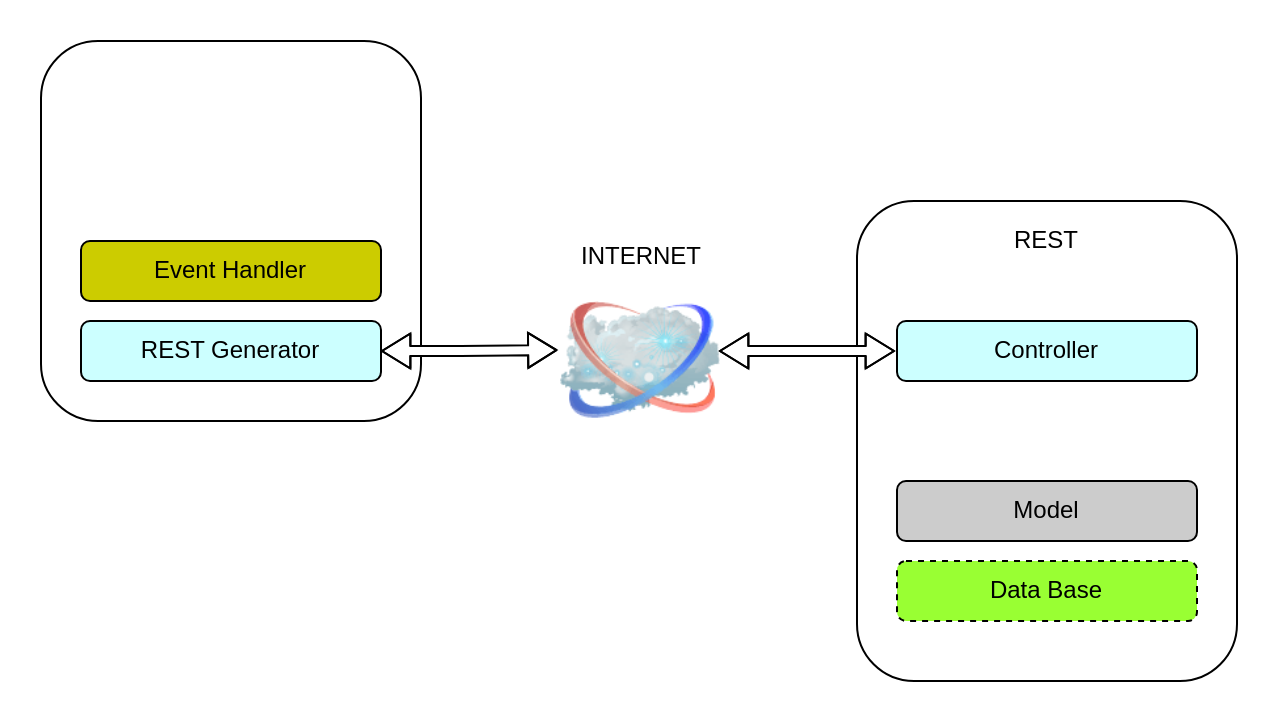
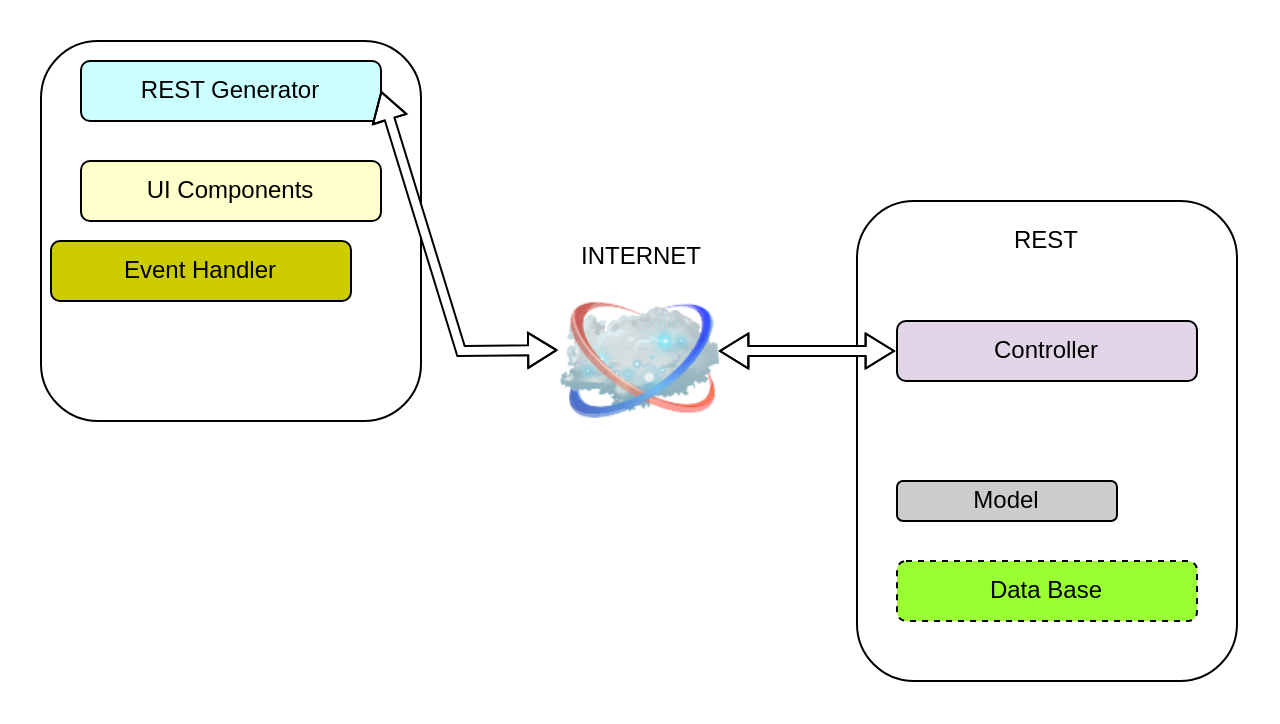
none -> (231, 191)
(231, 271) -> (201, 271)
(231, 351) -> (231, 91)
(1047, 351) -> (1047, 351)
(1047, 511) -> (1007, 501)
